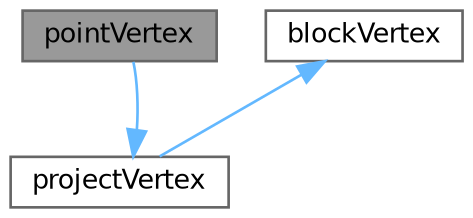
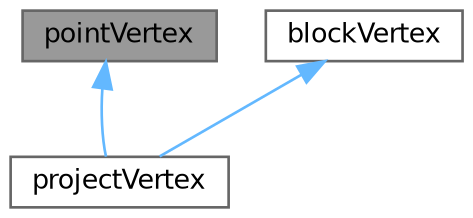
(137, 96) -> (102, 123)
